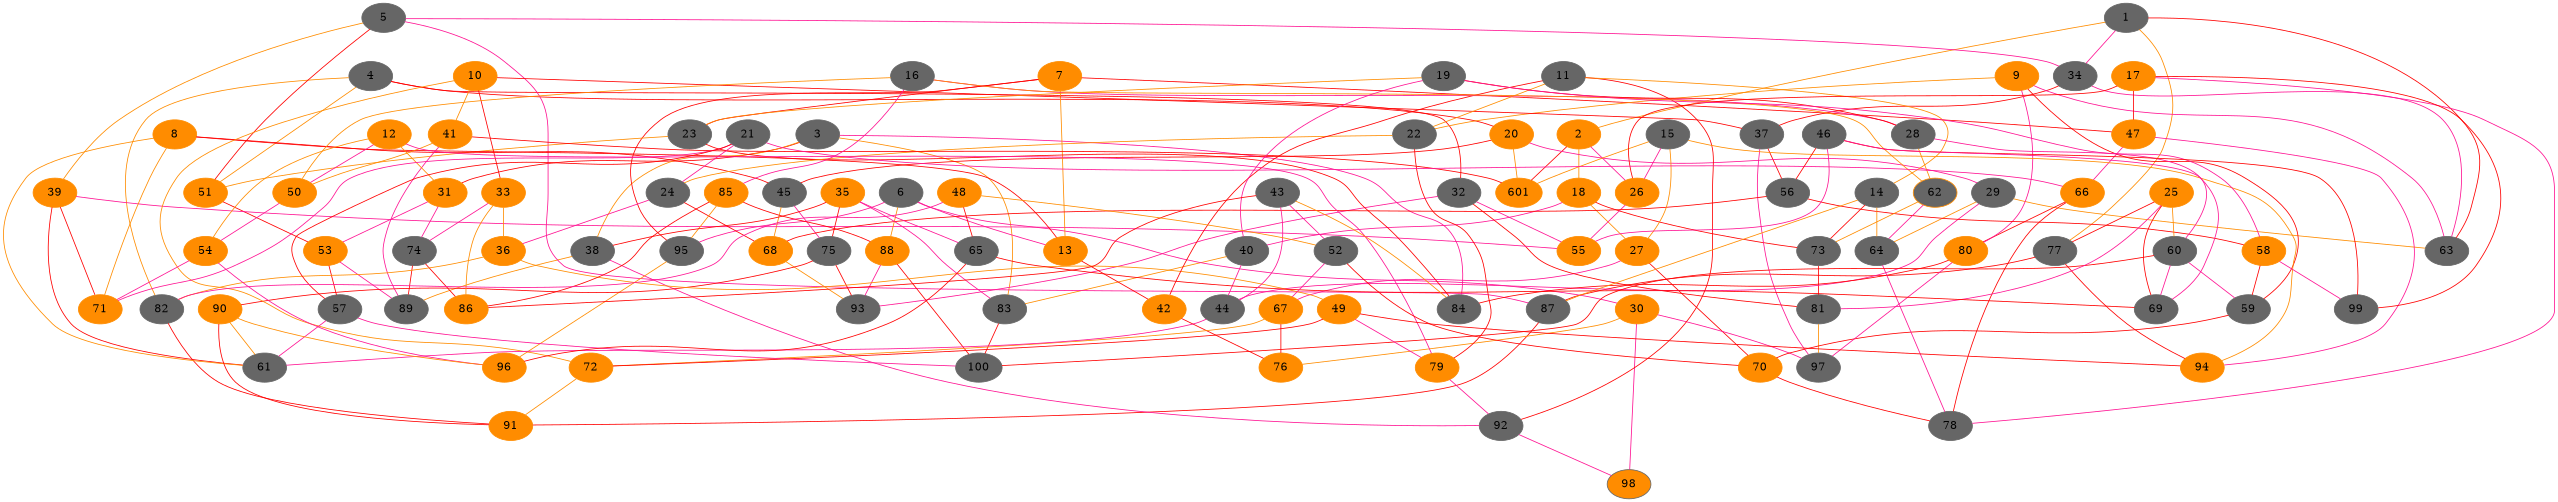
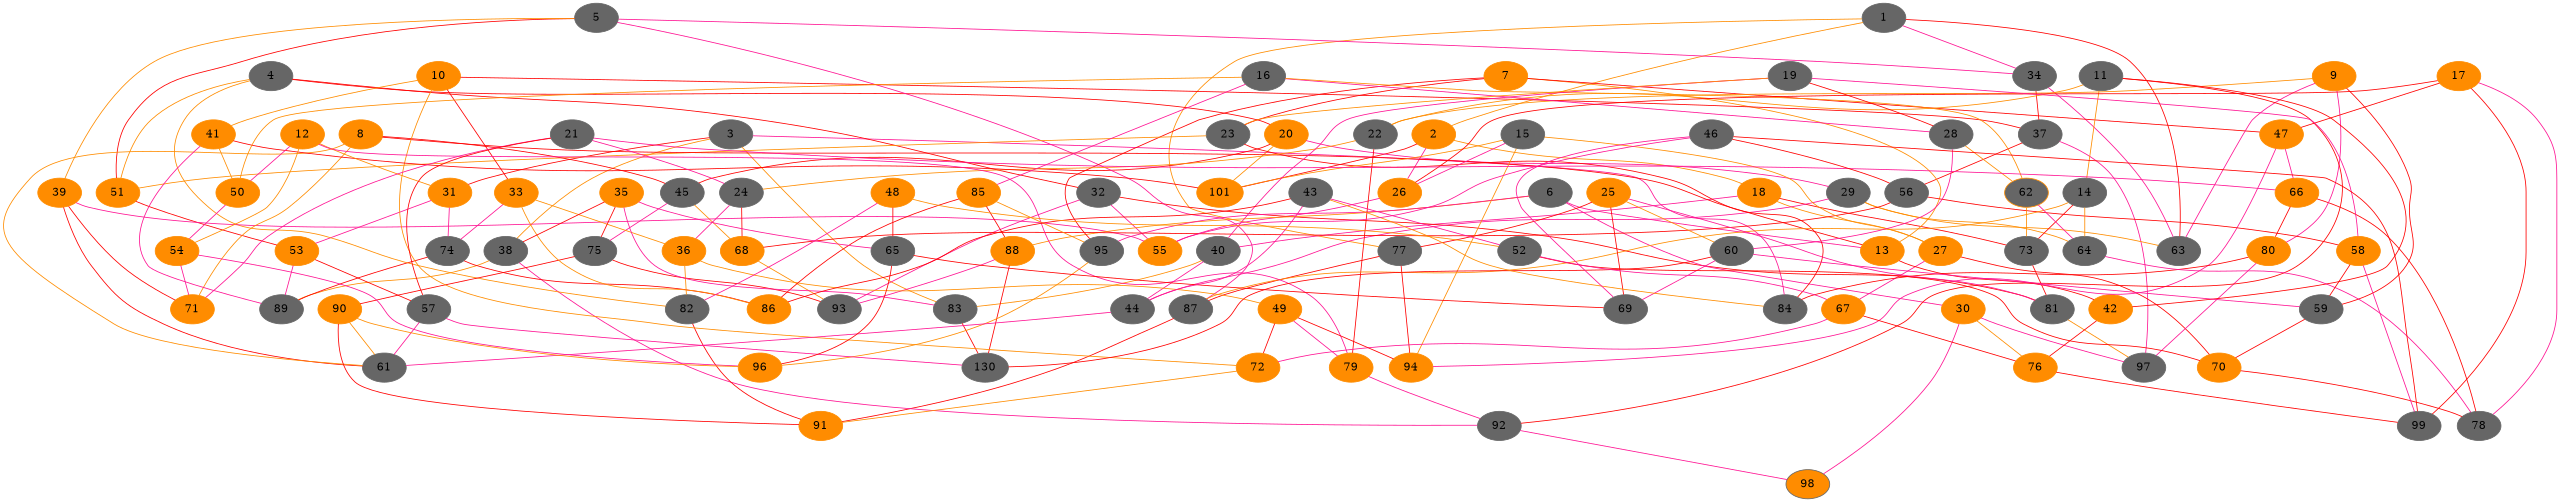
(1519, 193) -> (1220, 193)
(940, 350) -> (1554, 347)
(979, 368) -> (985, 368)
none -> (2227, 399)
